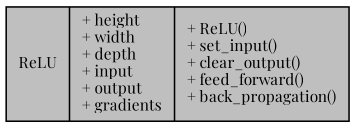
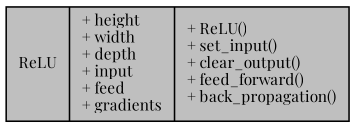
(113, 89) -> (103, 89)
